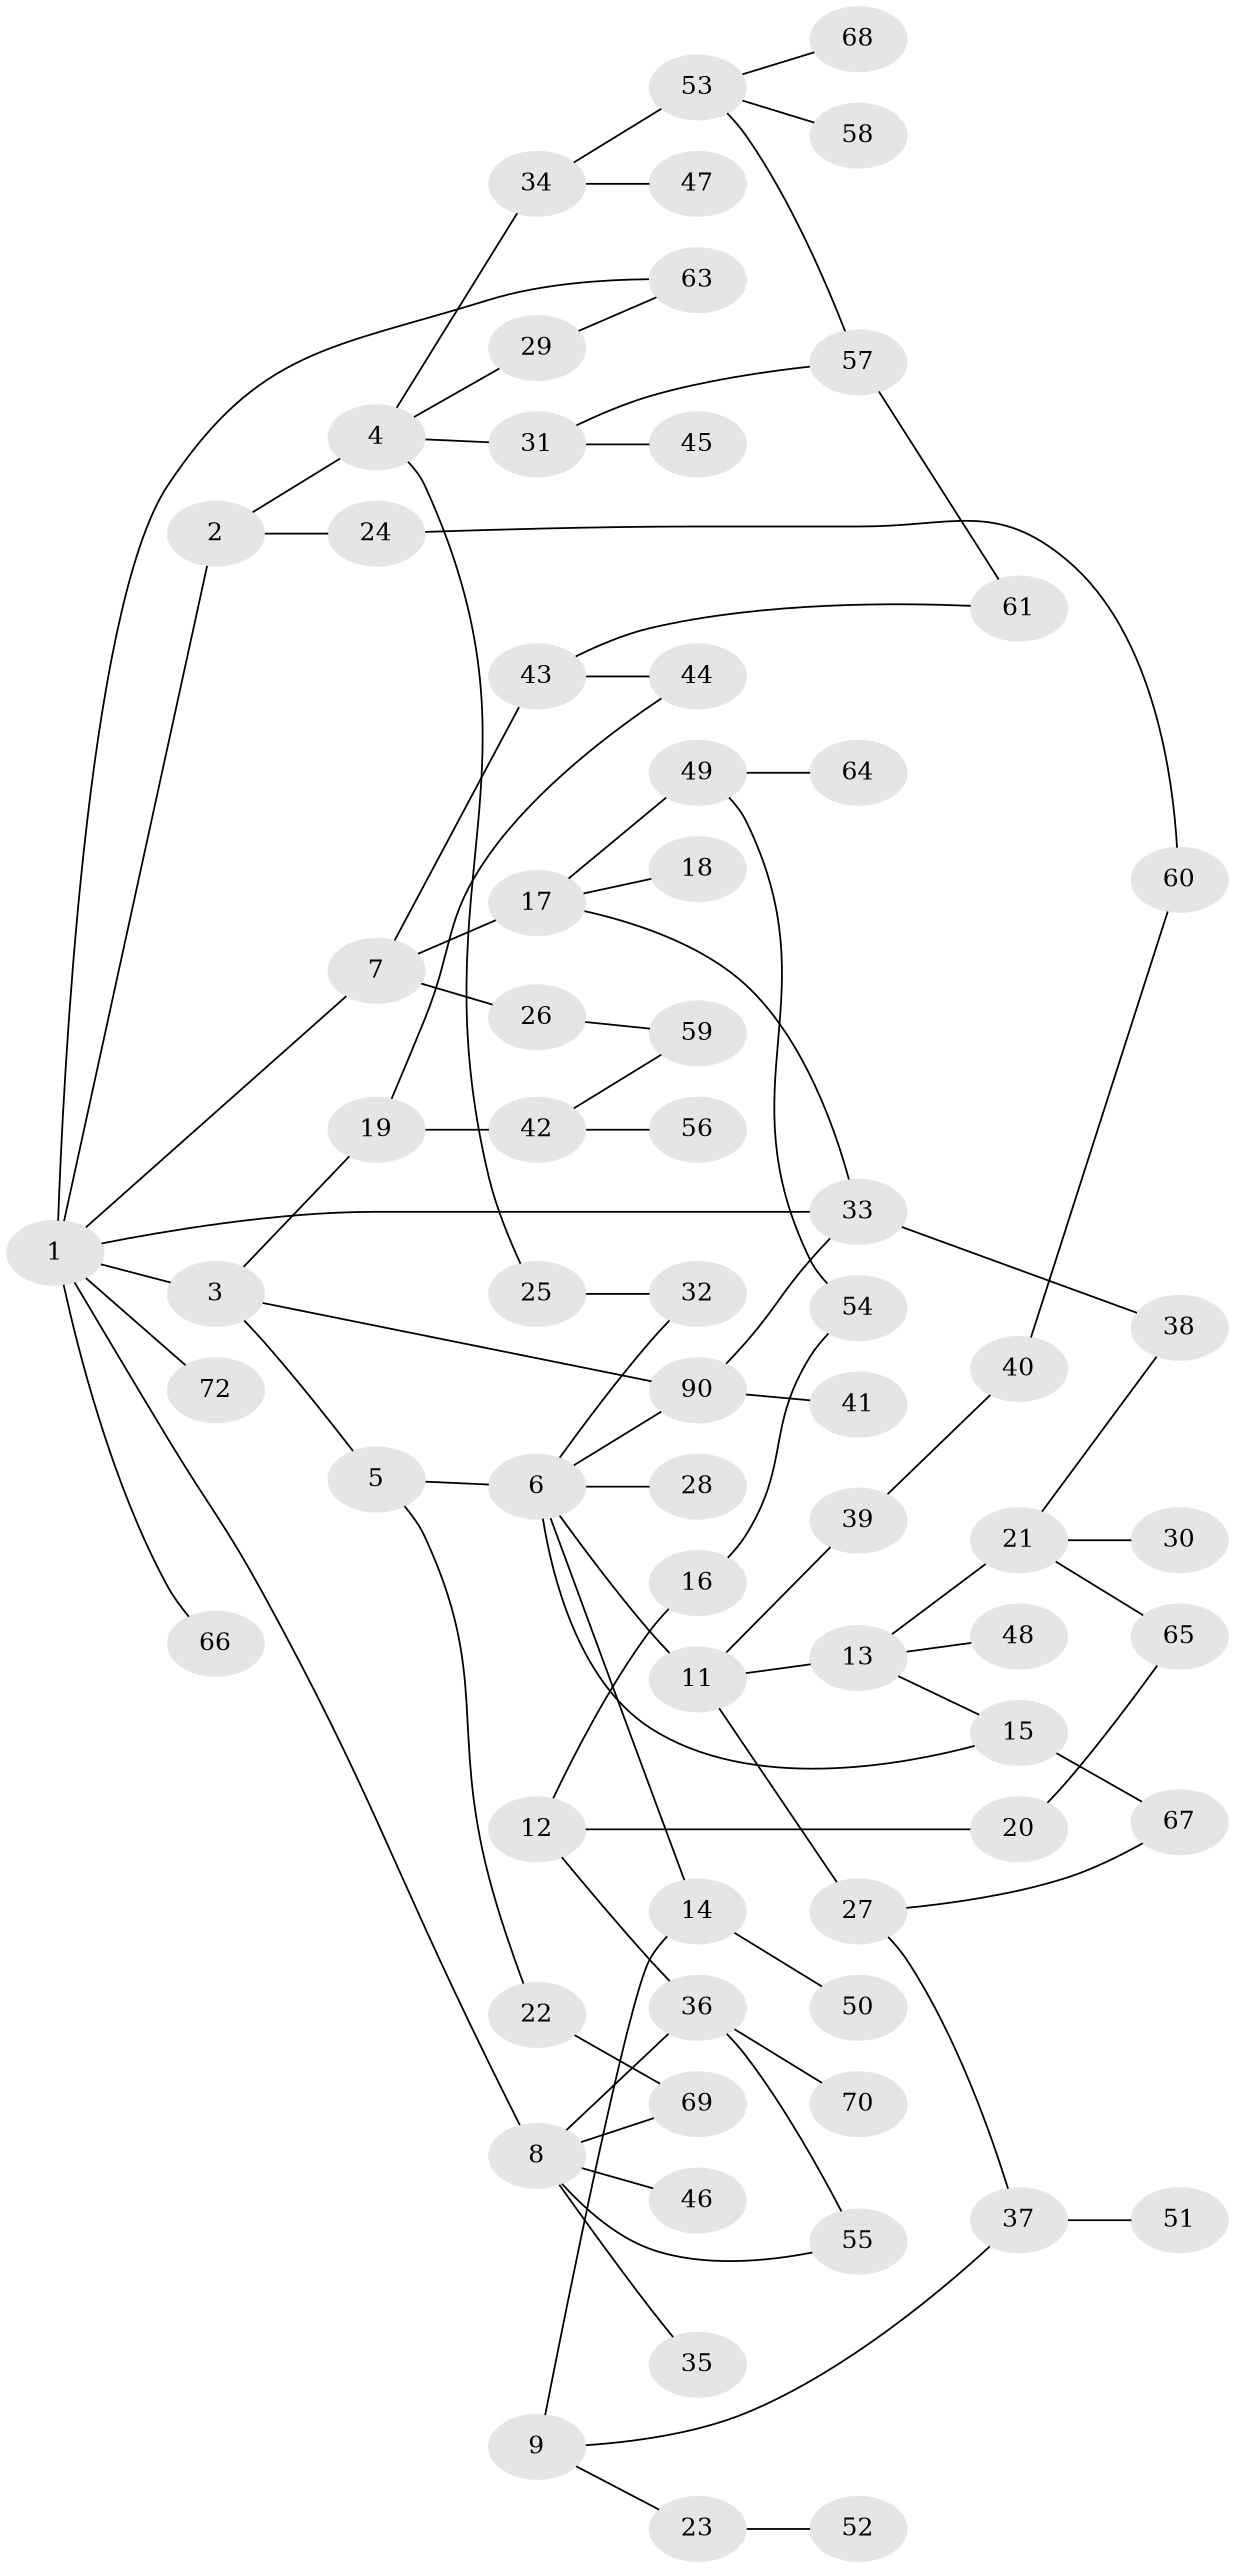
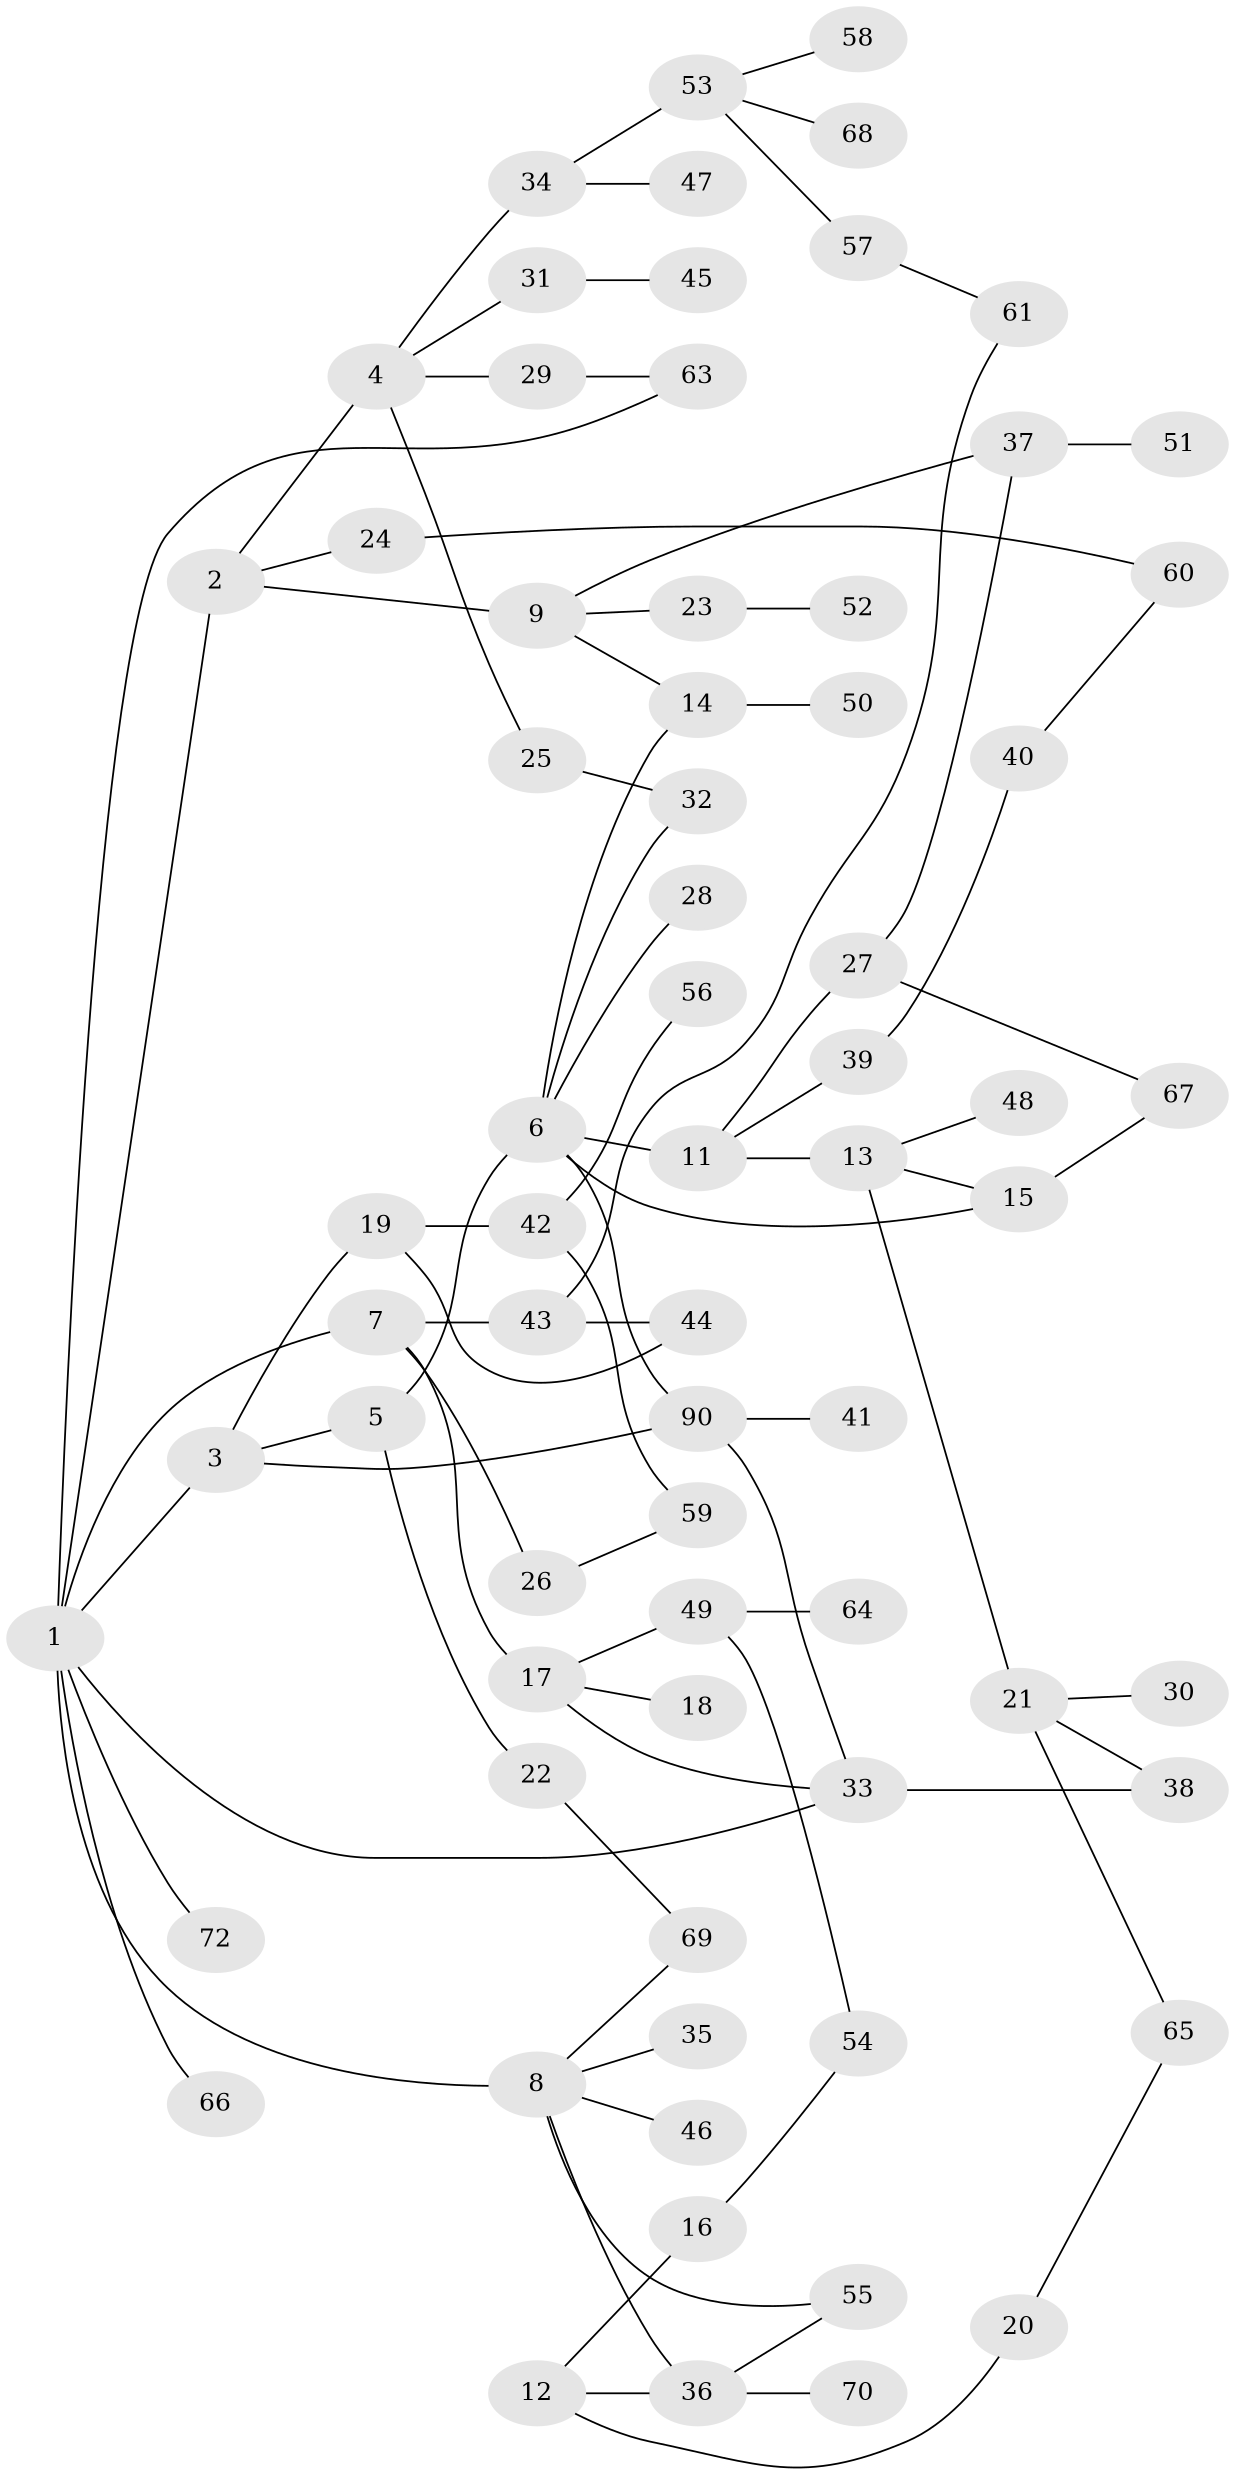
(691, 386) -> none
none -> (377, 599)
